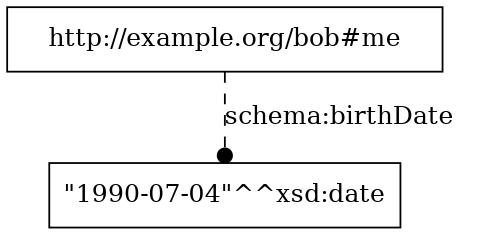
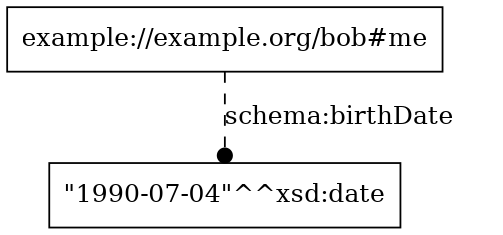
(225, 39) -> (225, 39)
